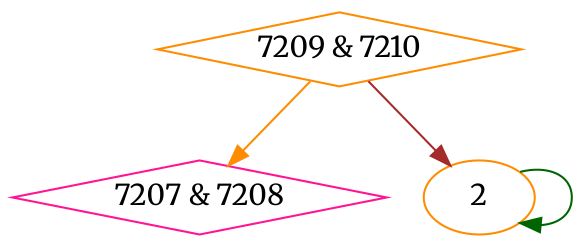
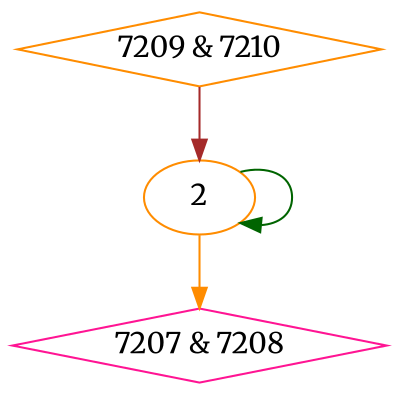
(277, 116) -> (200, 261)
